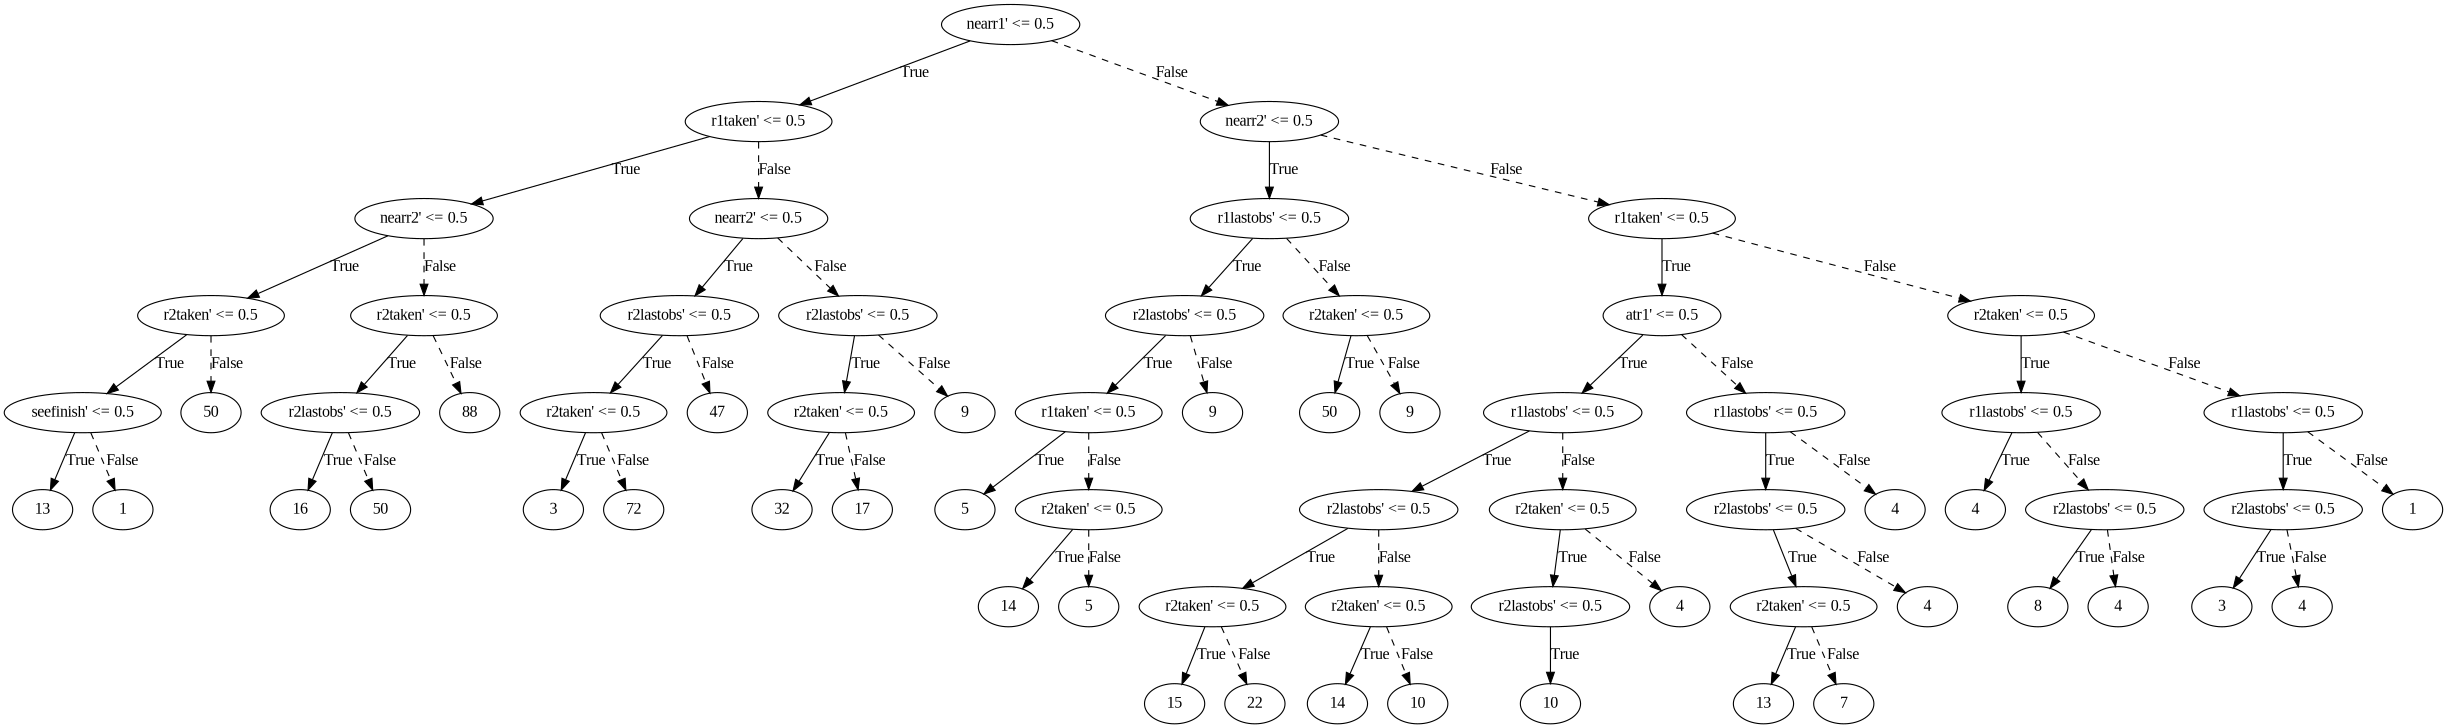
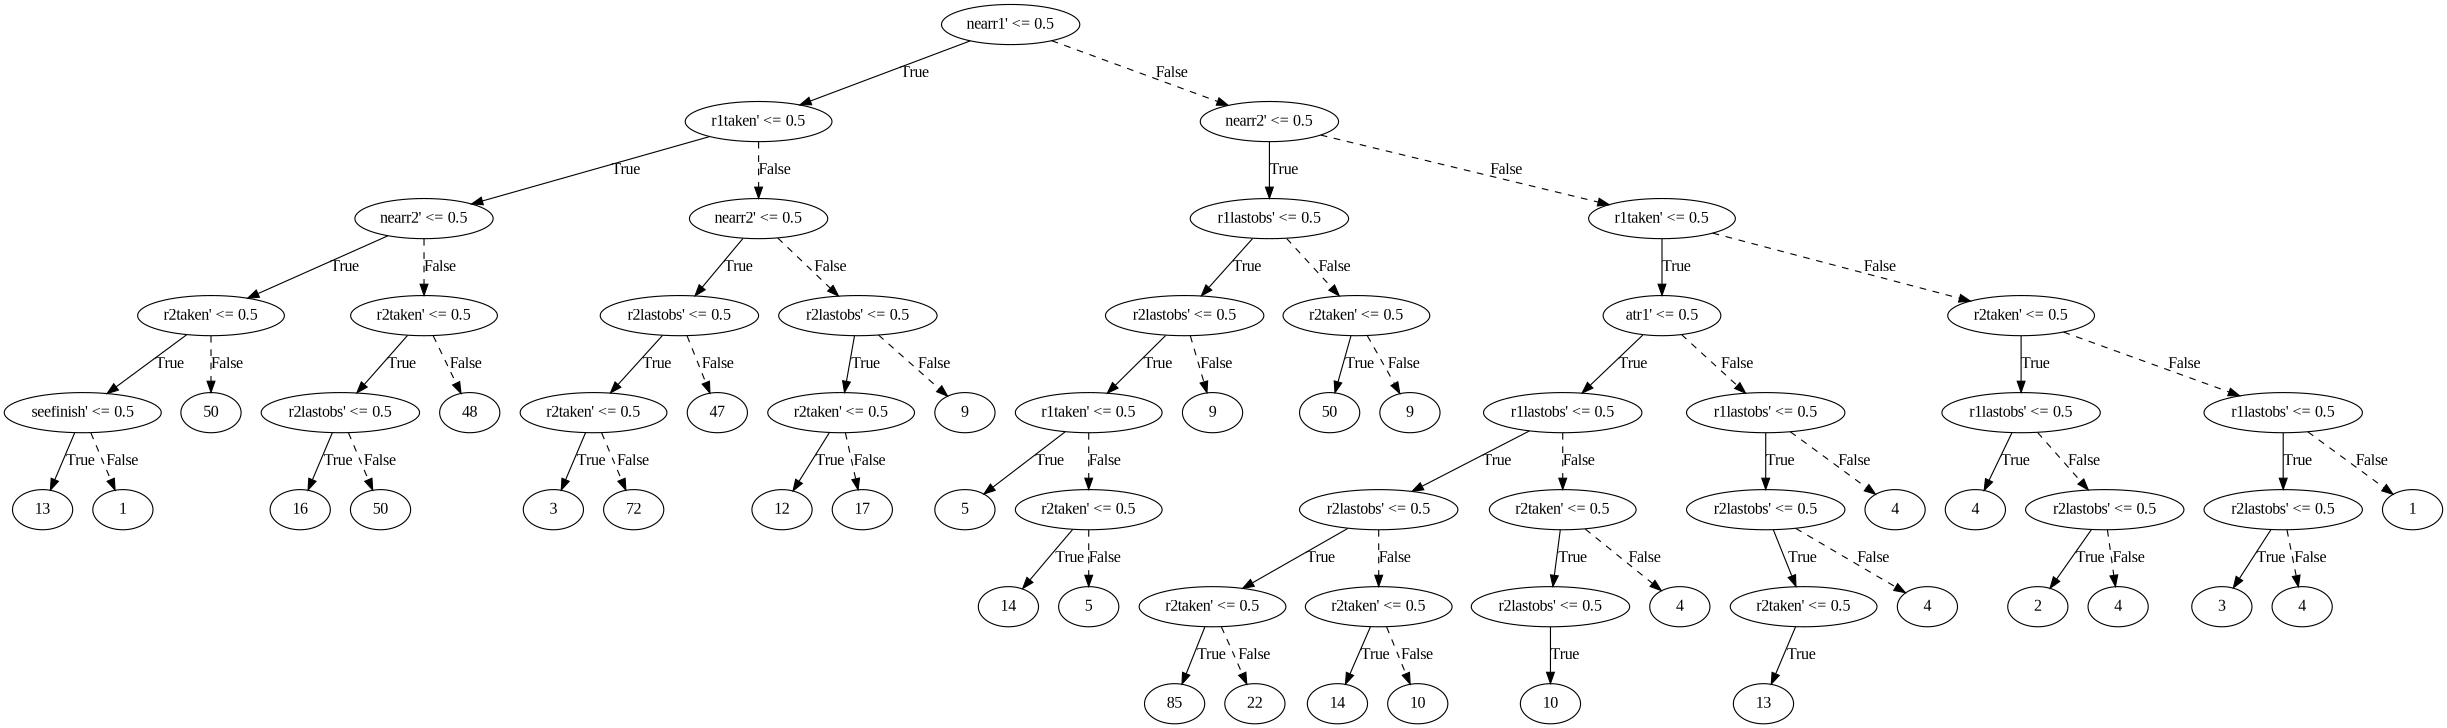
(470, 413) -> (470, 413)
(782, 510) -> (782, 510)
(2038, 607) -> (2038, 607)
(1175, 704) -> (1175, 704)
(1844, 704) -> none
